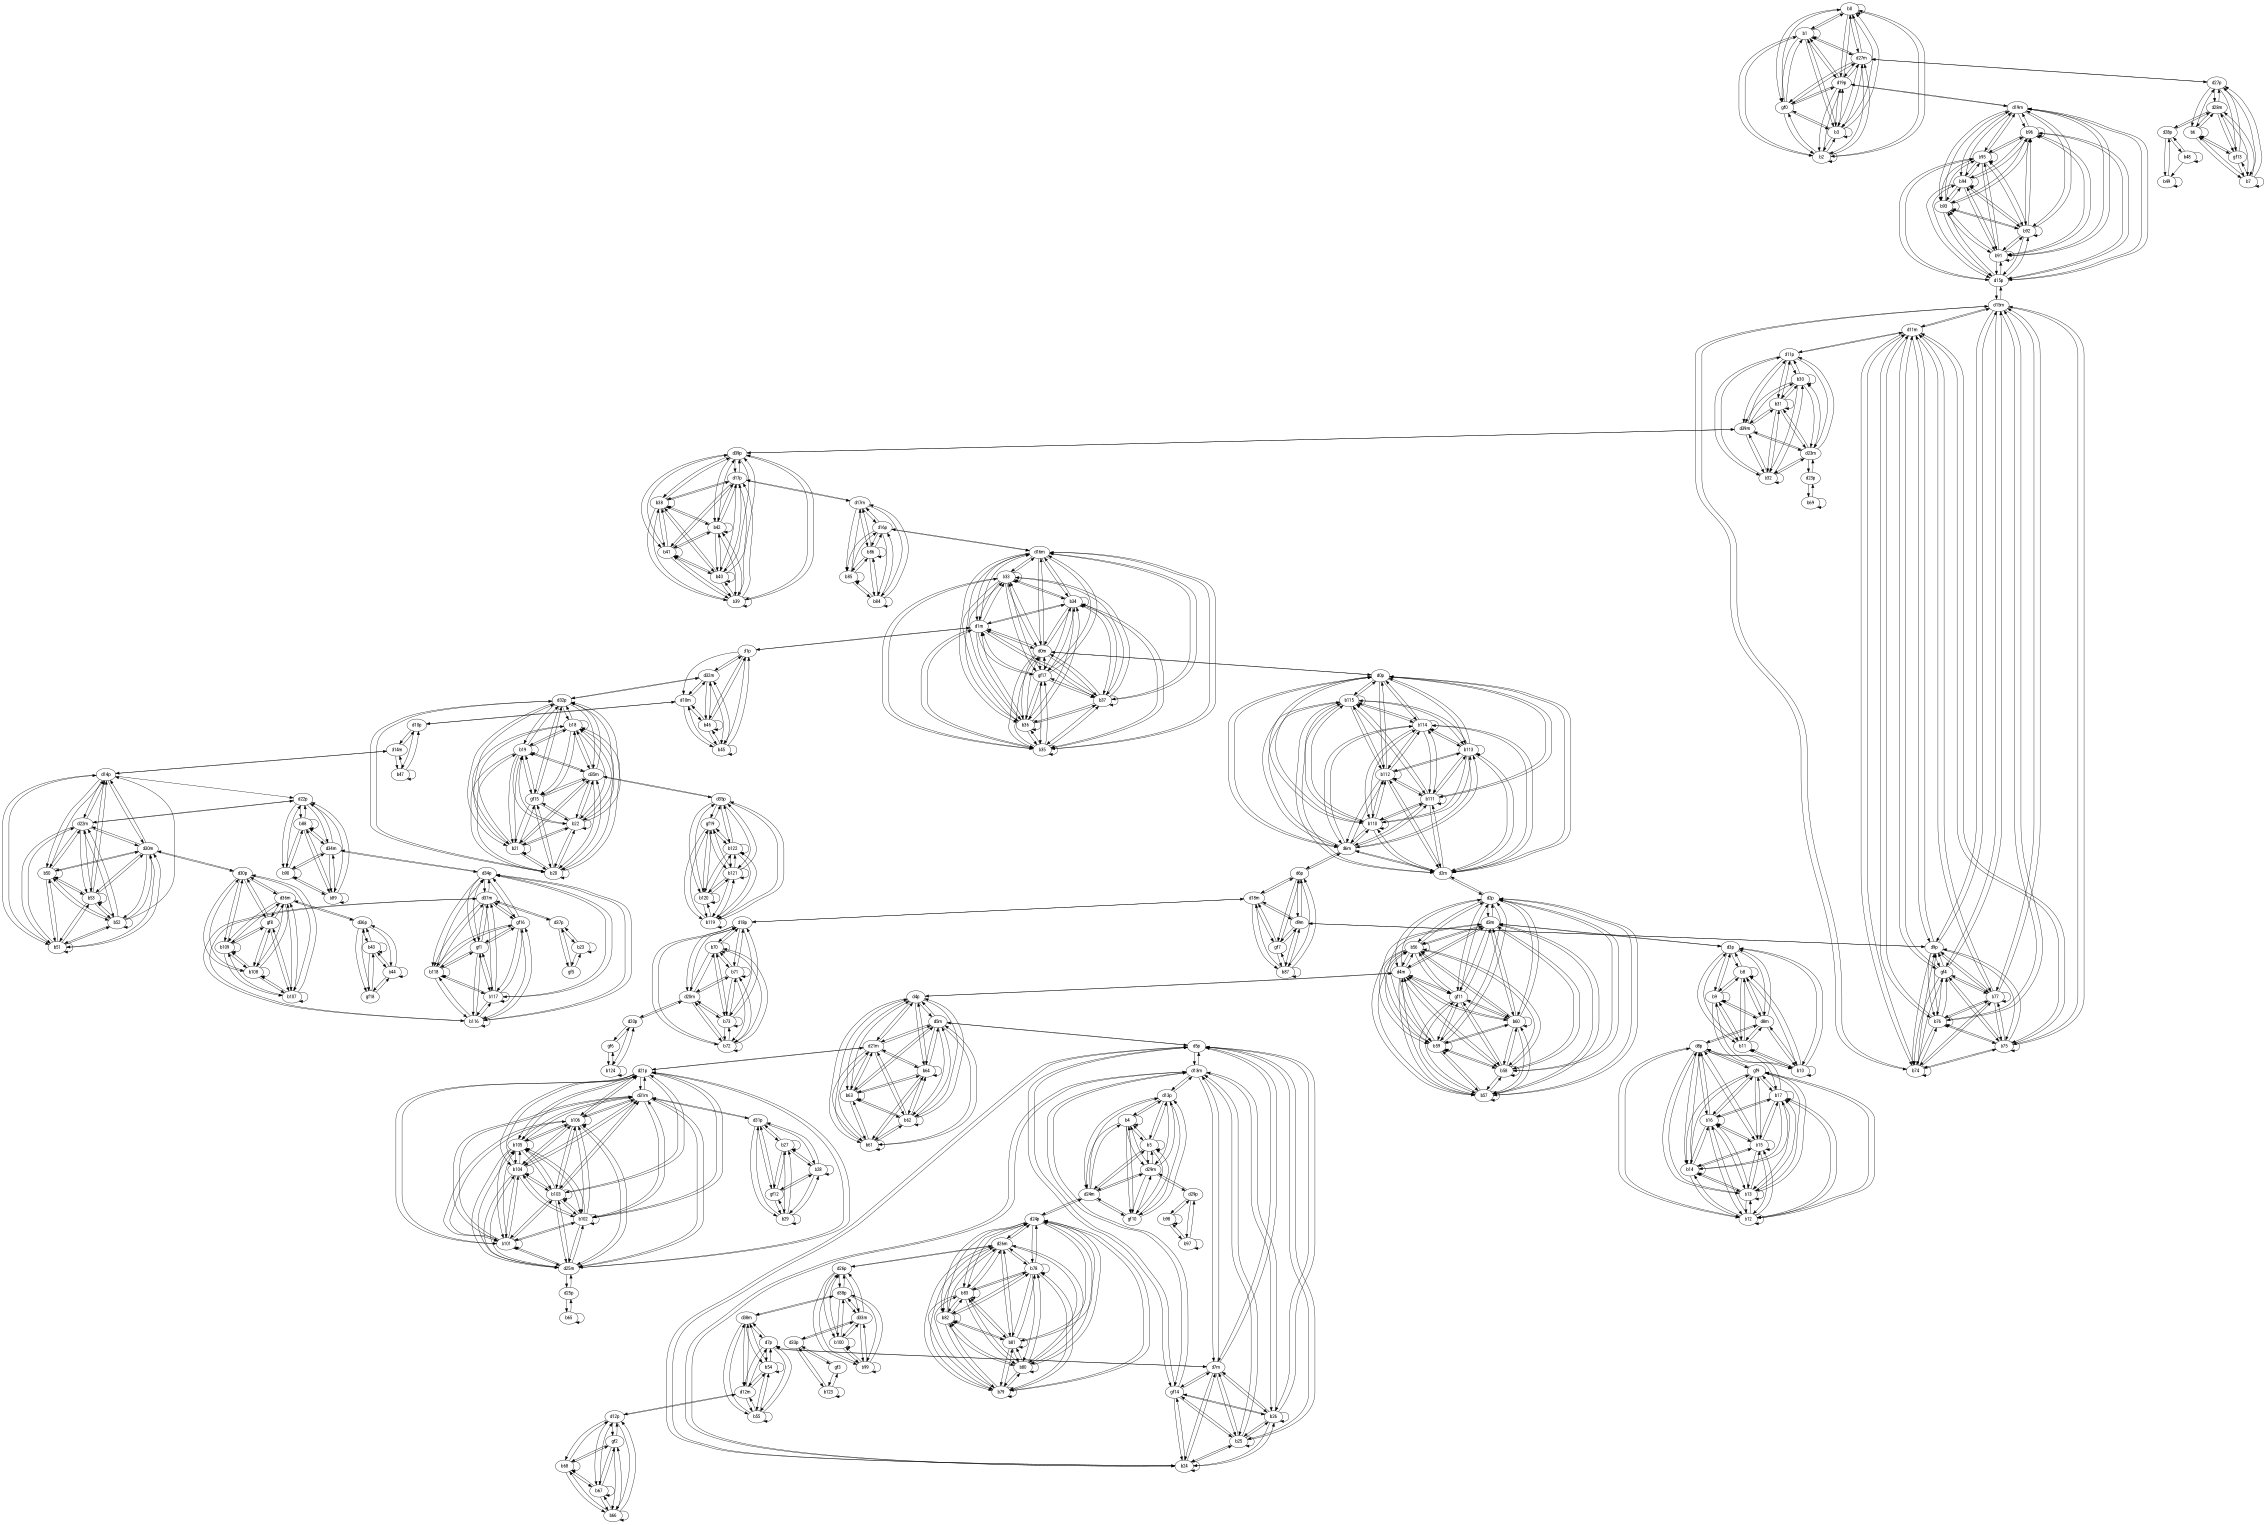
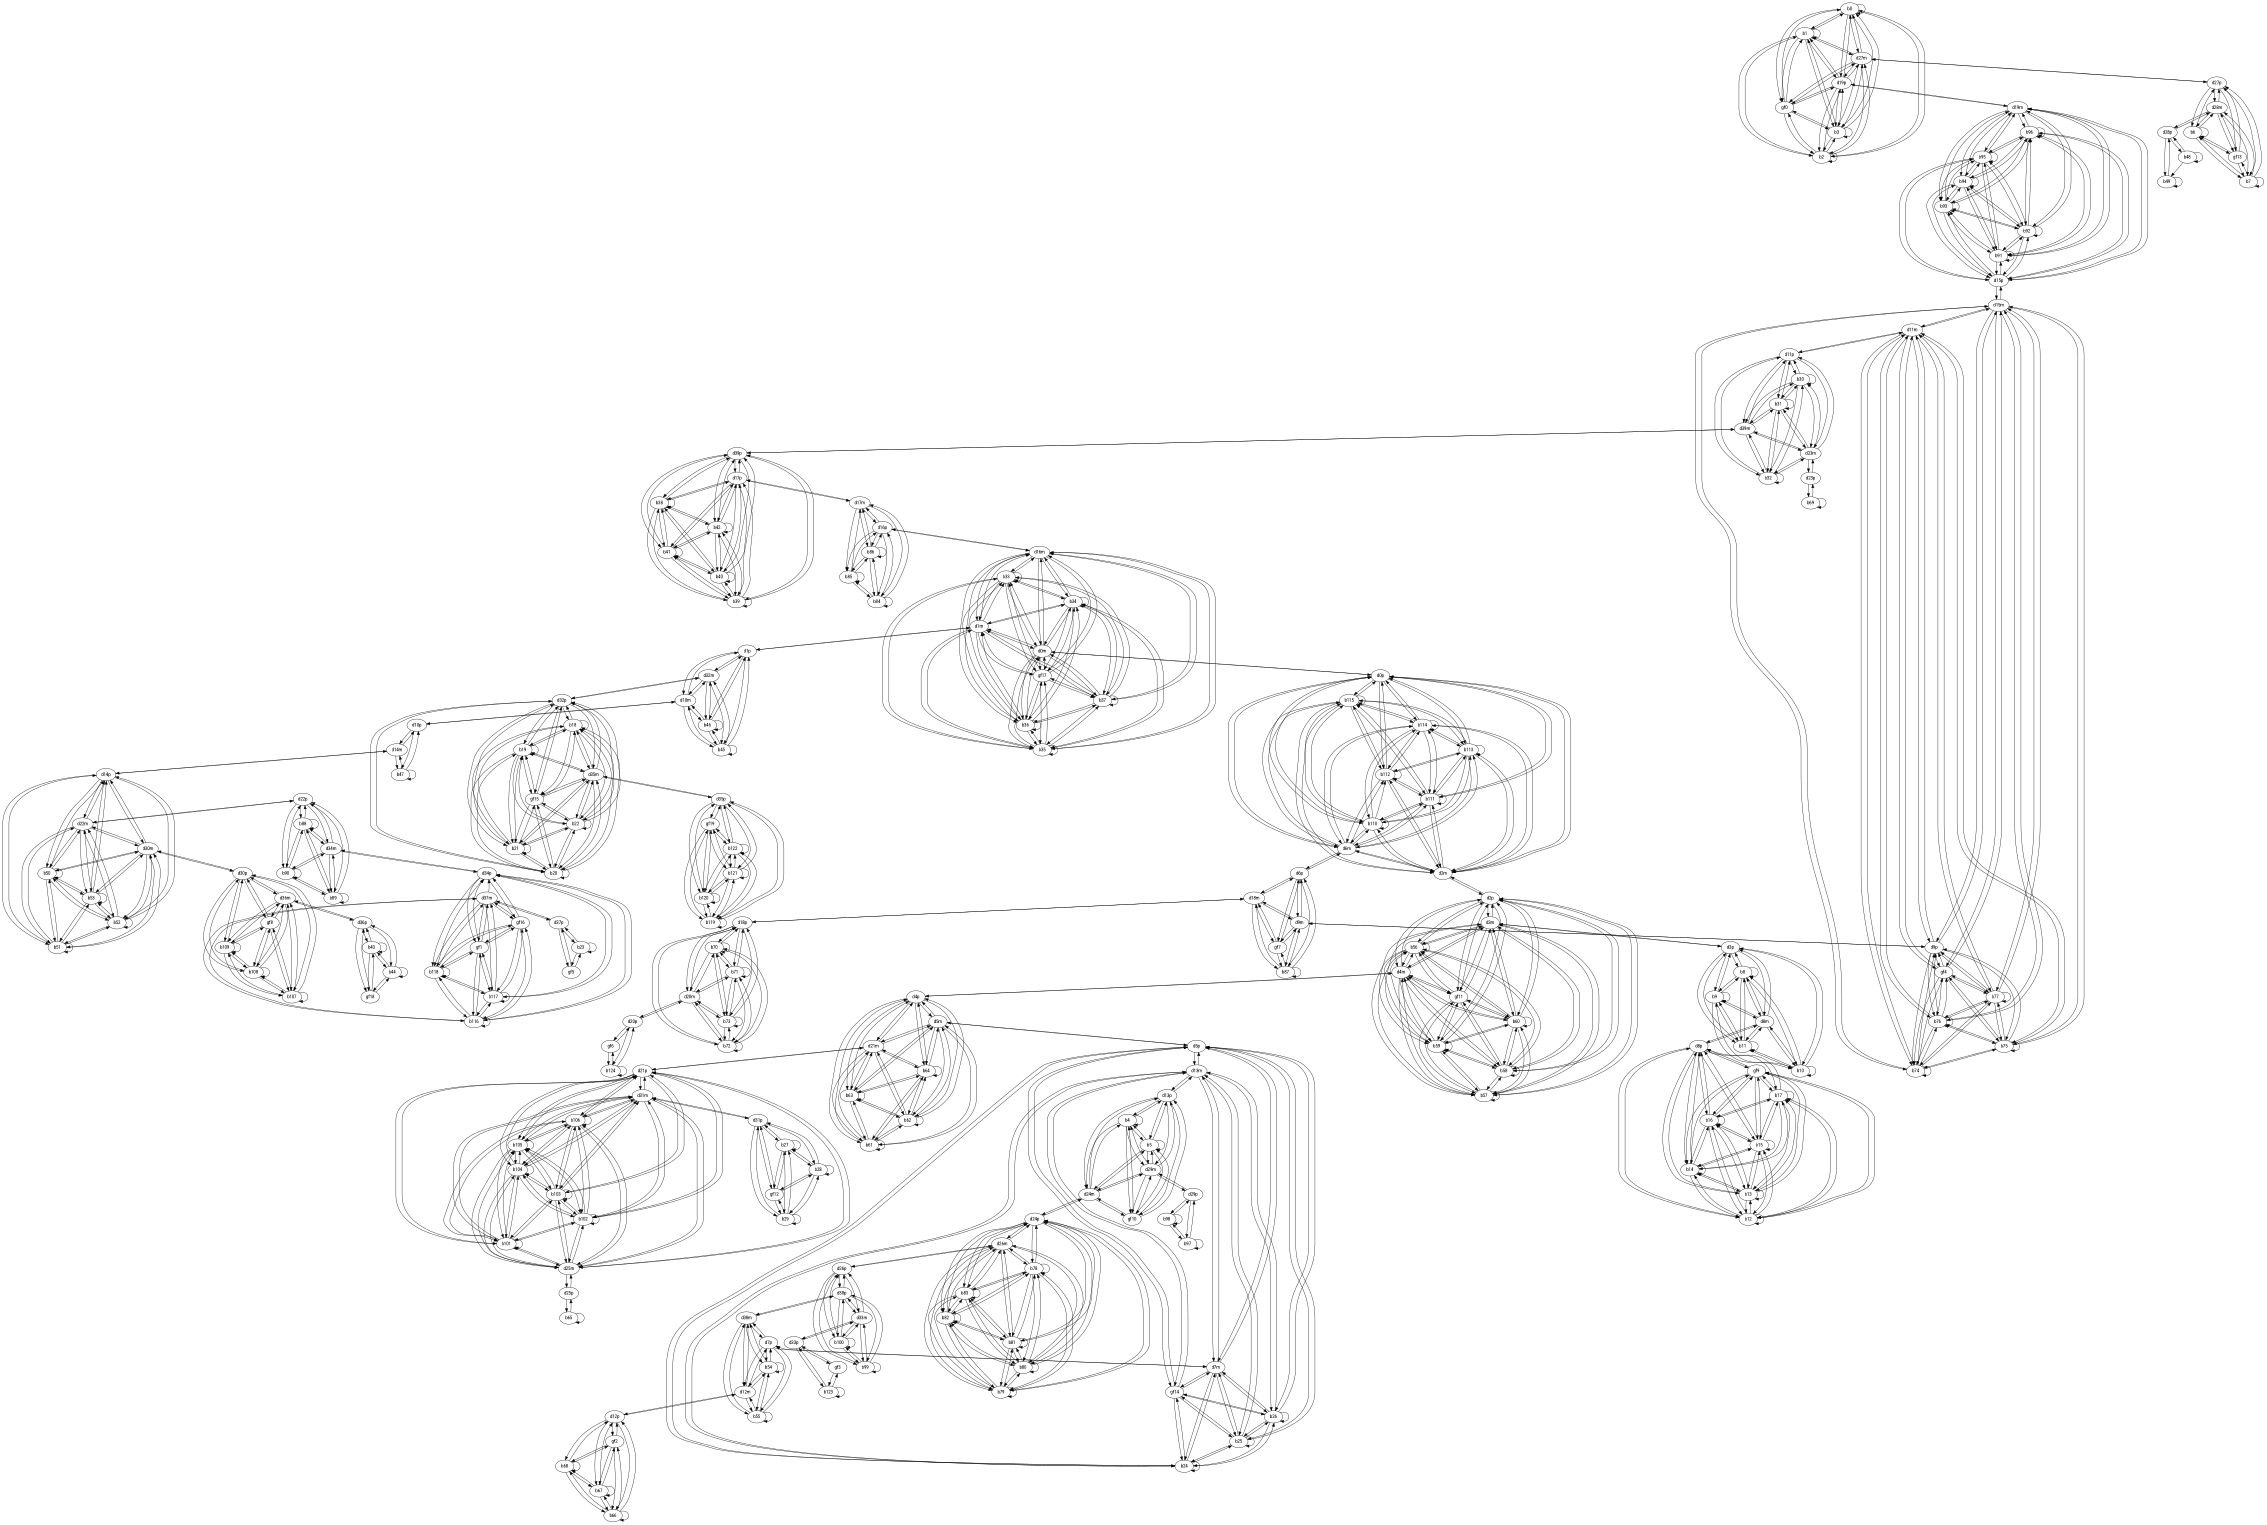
none -> (703, 665)
(203, 787) -> (168, 843)
(1377, 797) -> none
(485, 884) -> none
